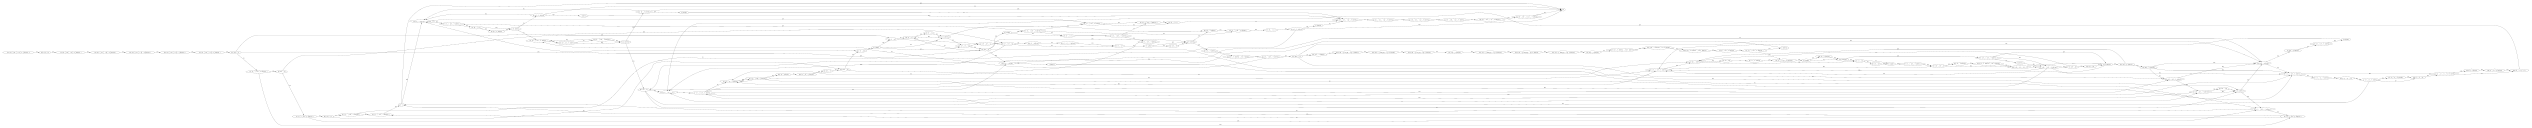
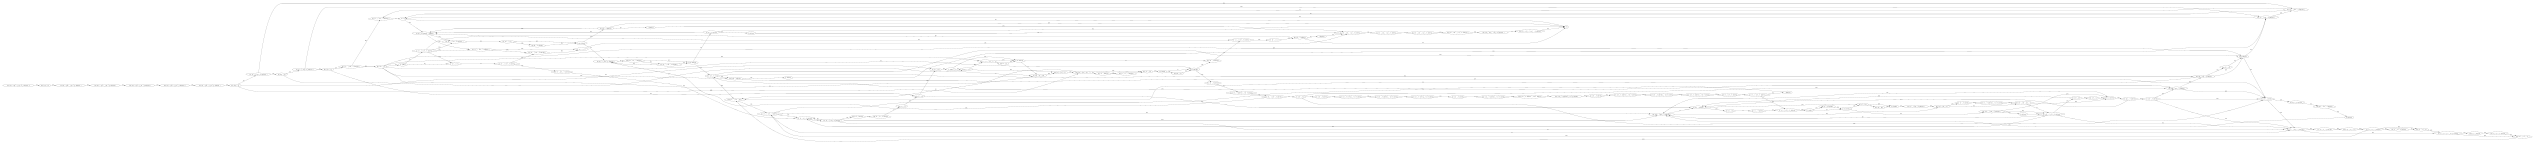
(975, 48) -> (705, 87)
